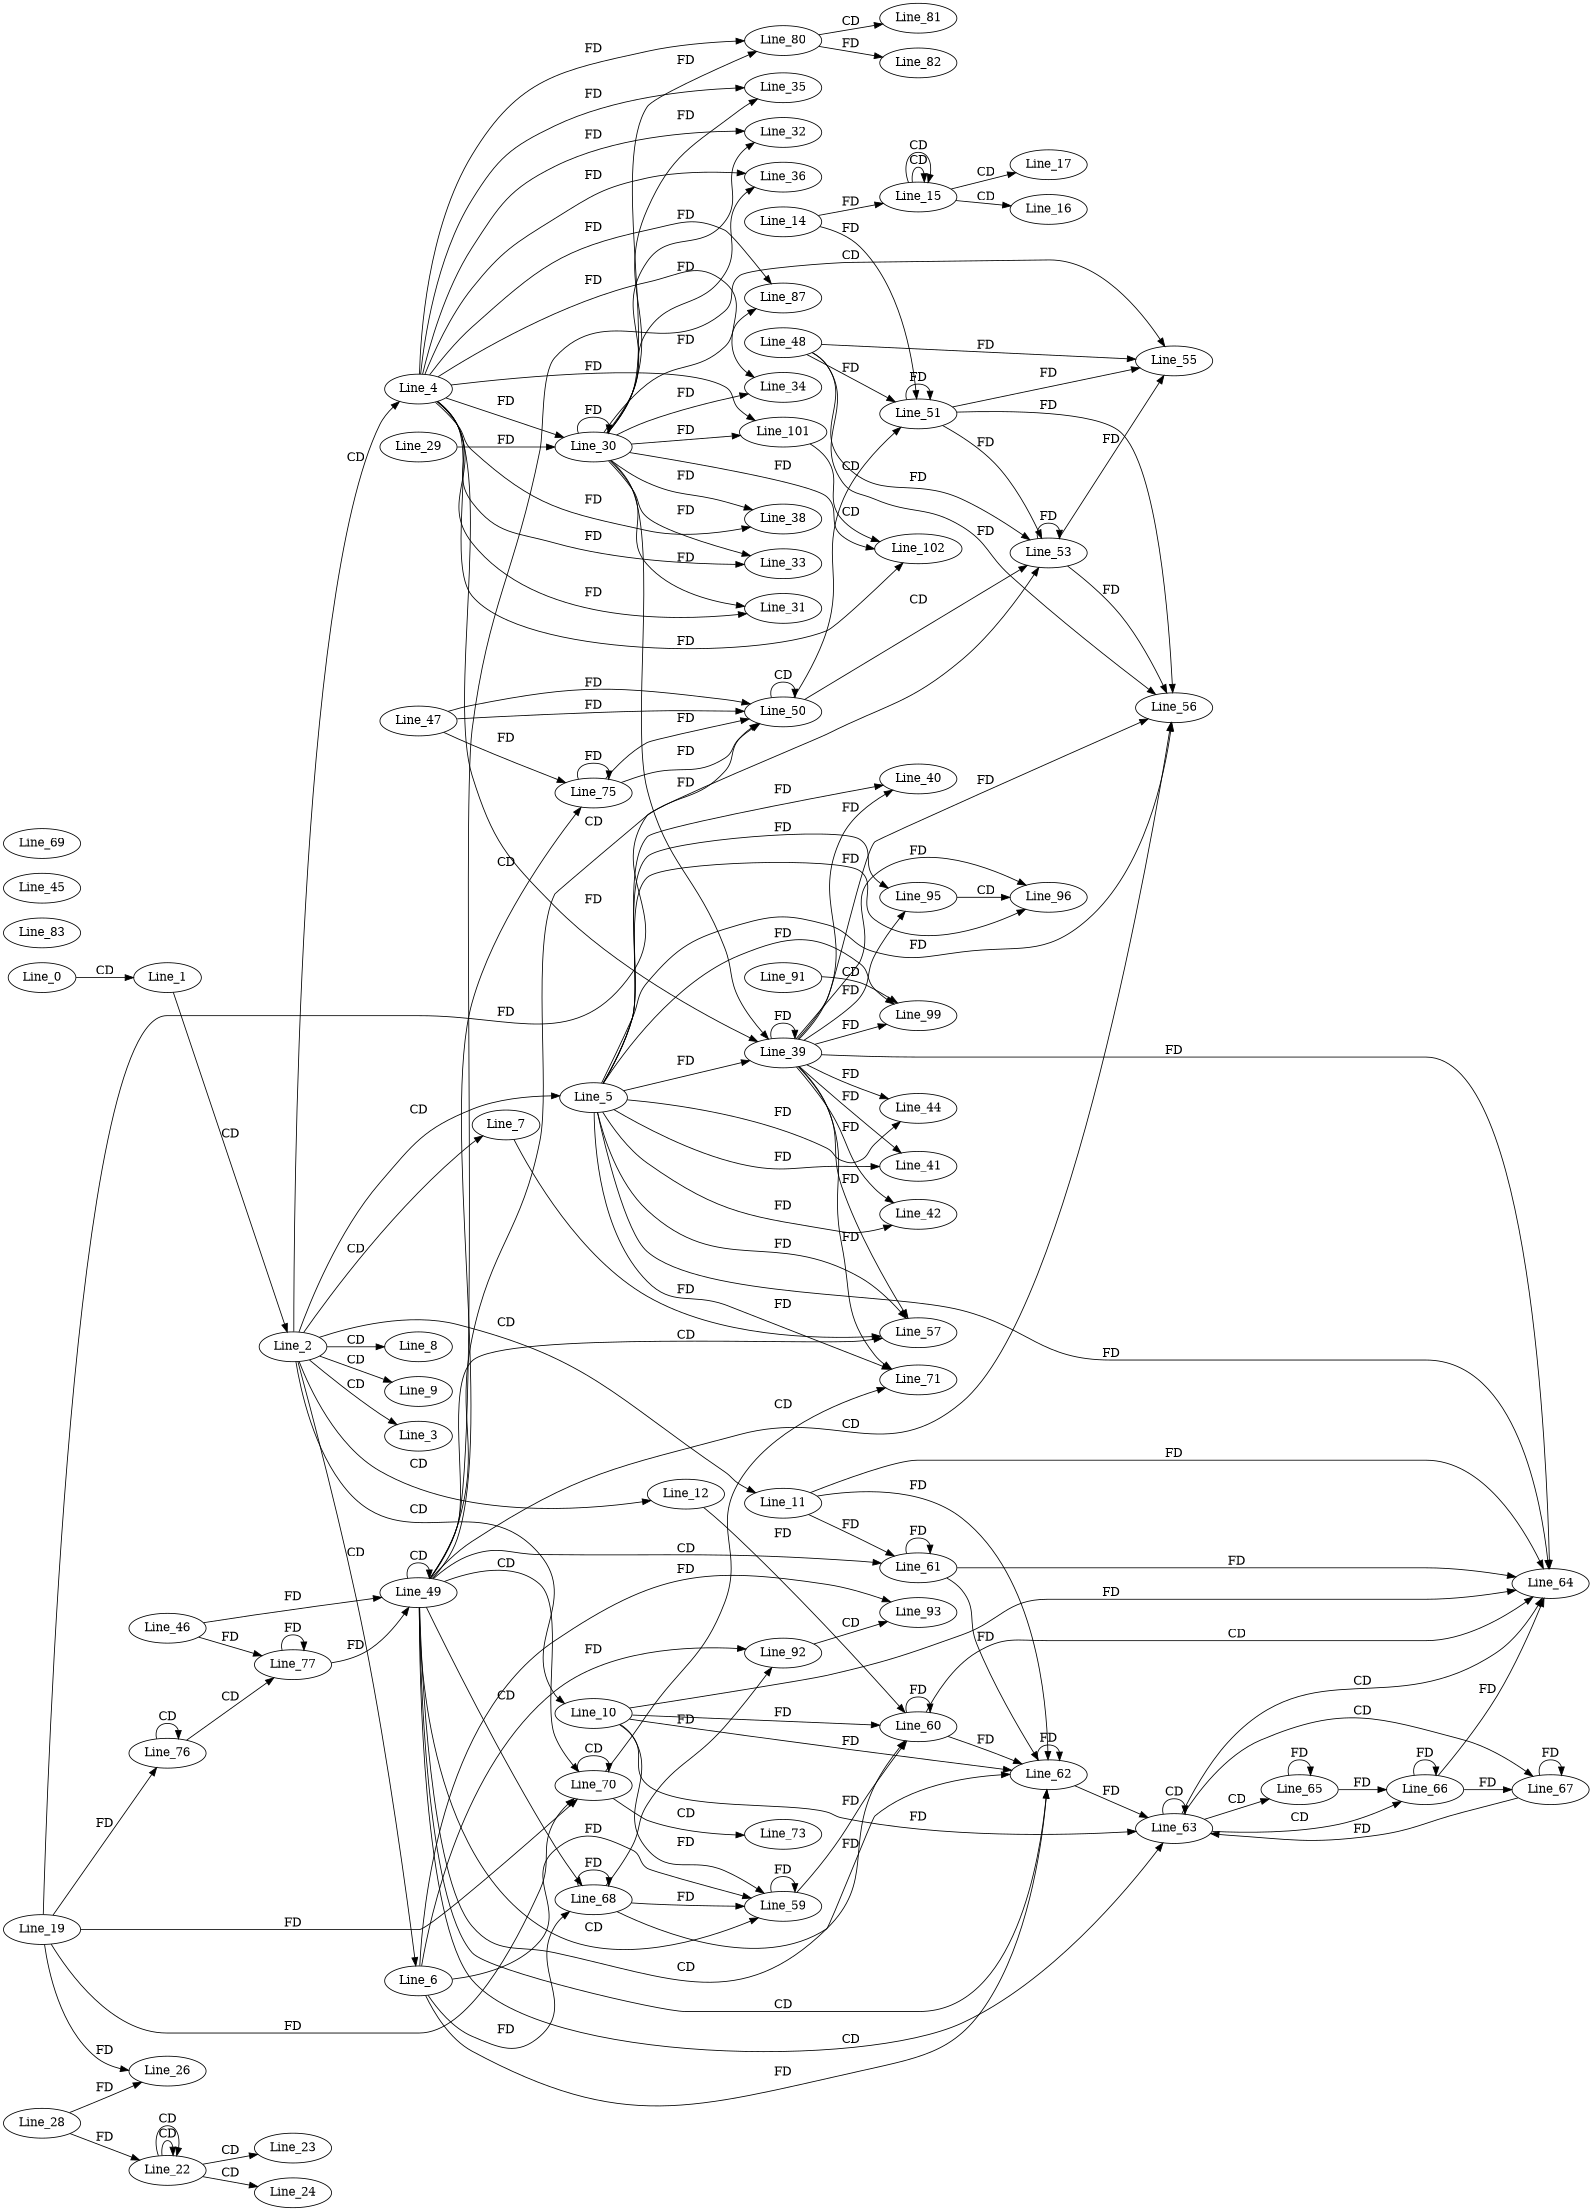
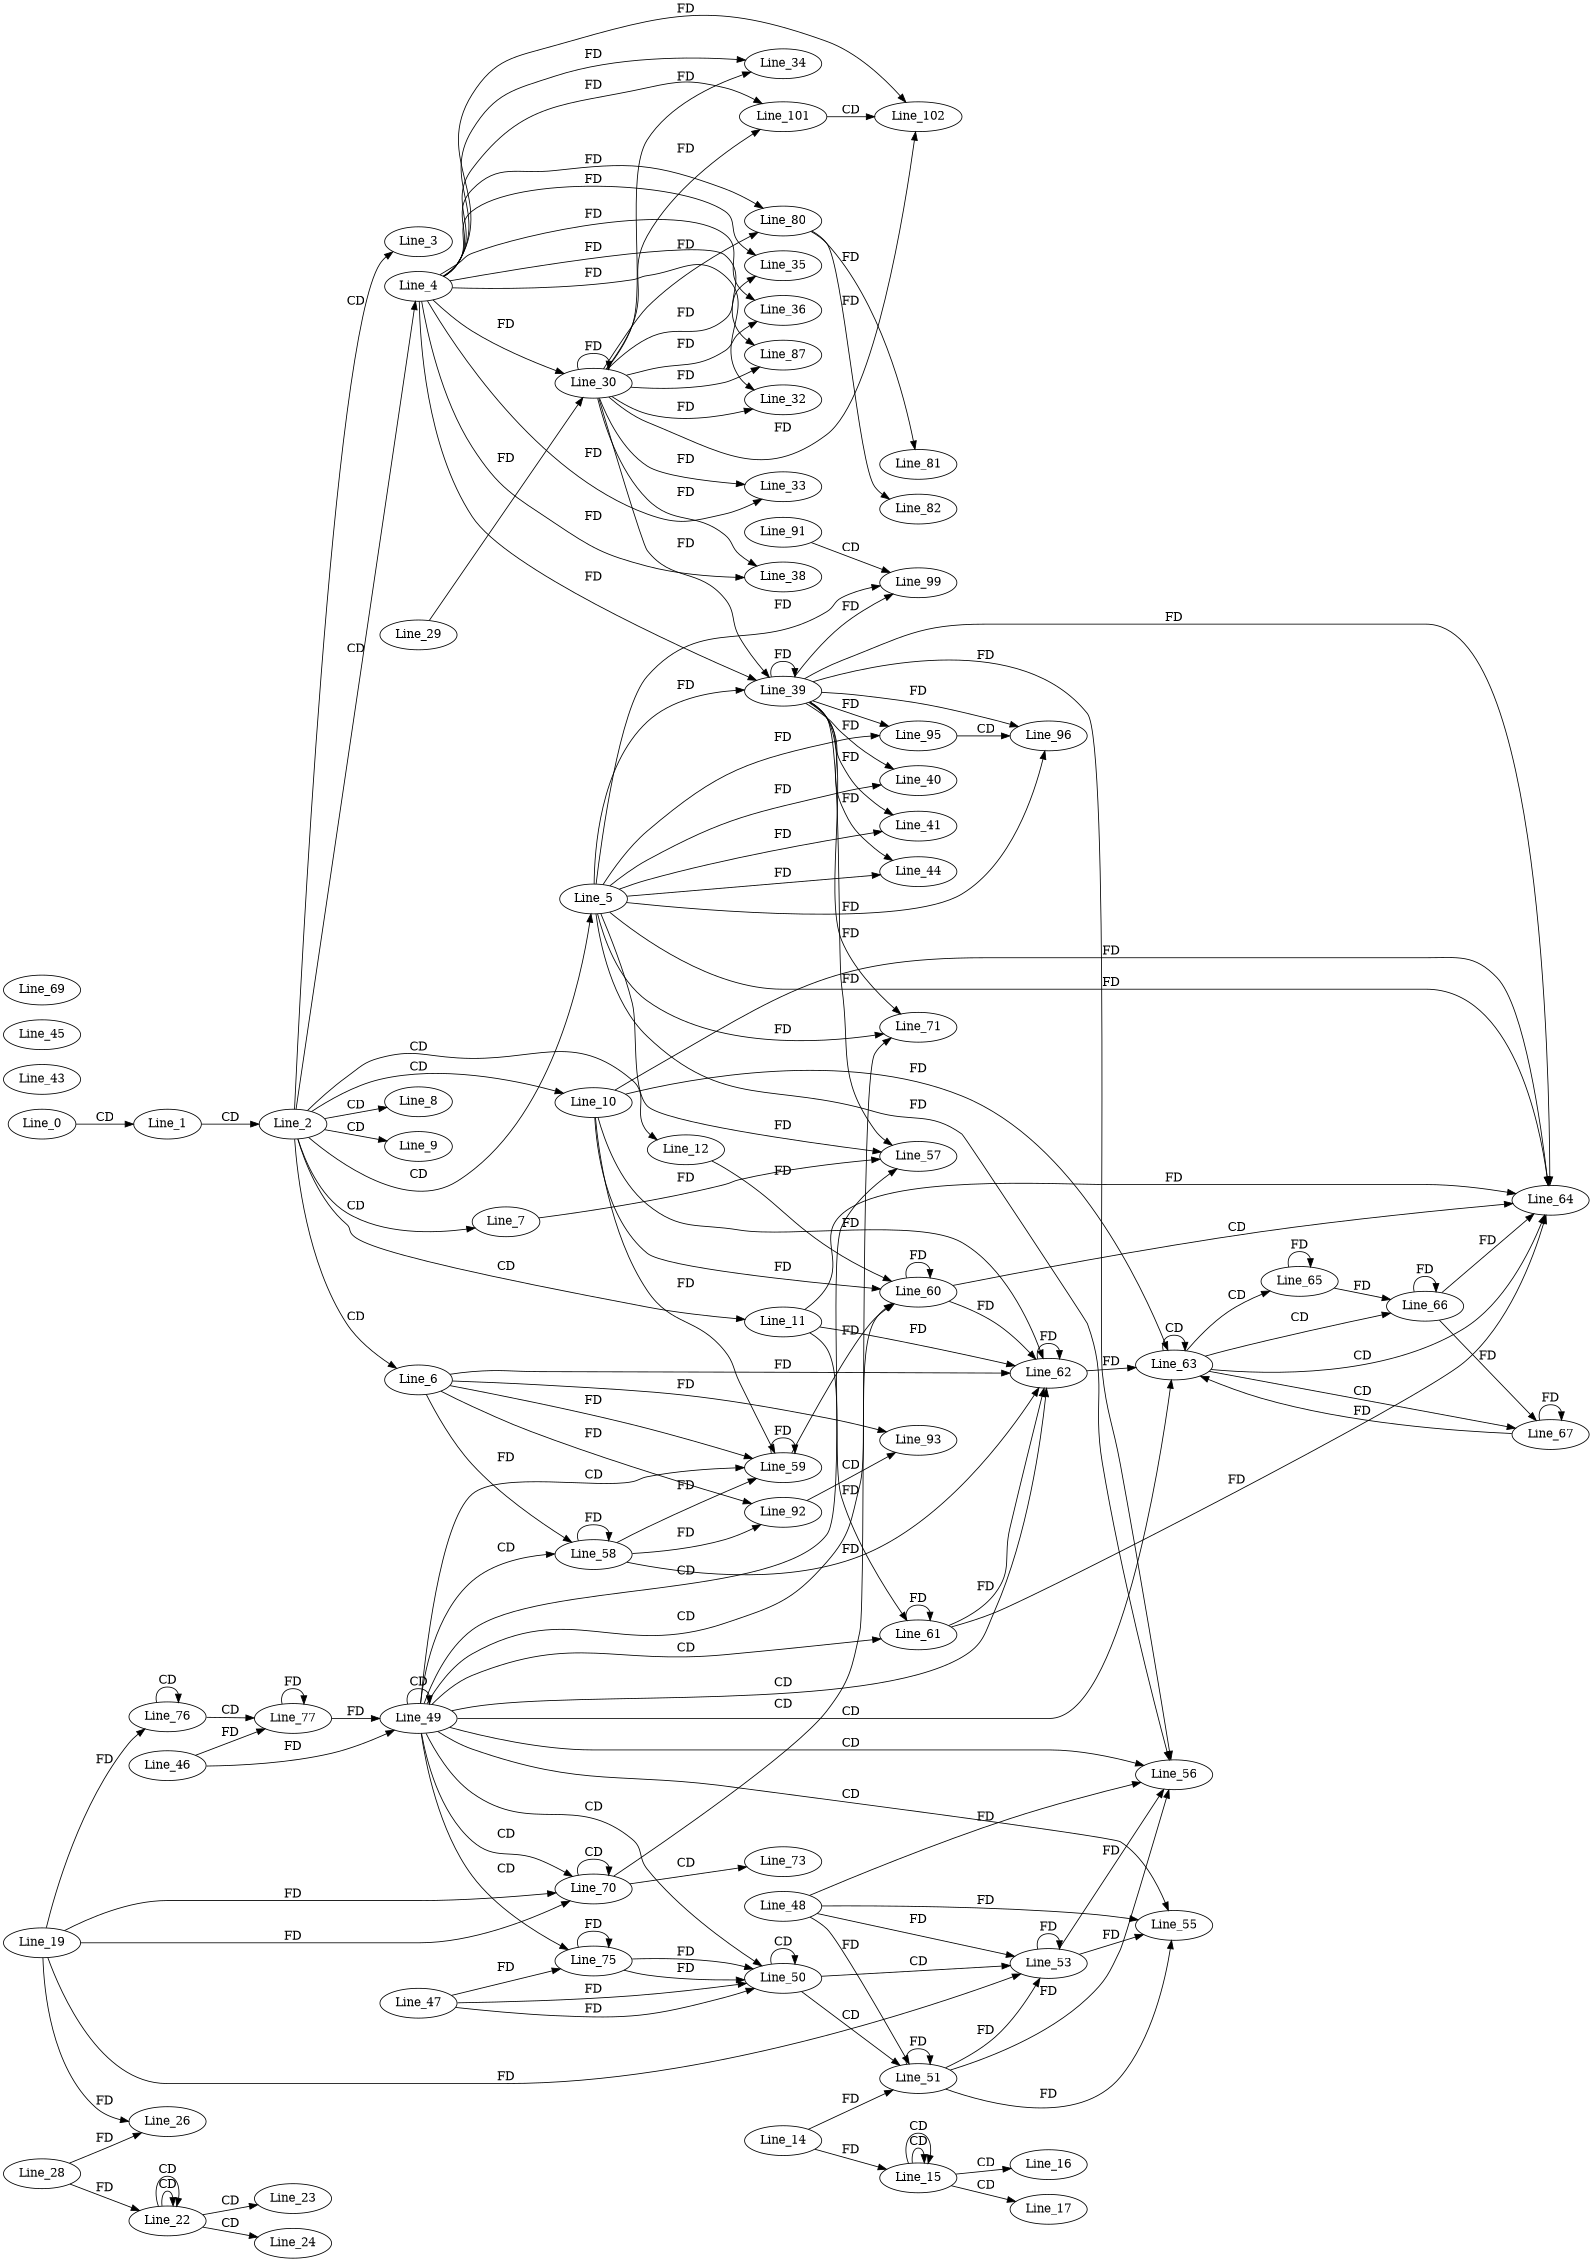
(851, 22) -> (851, 258)
(783, 608) -> none
(42, 933) -> (42, 1079)
(918, 1214) -> none
(594, 1900) -> (594, 1555)
